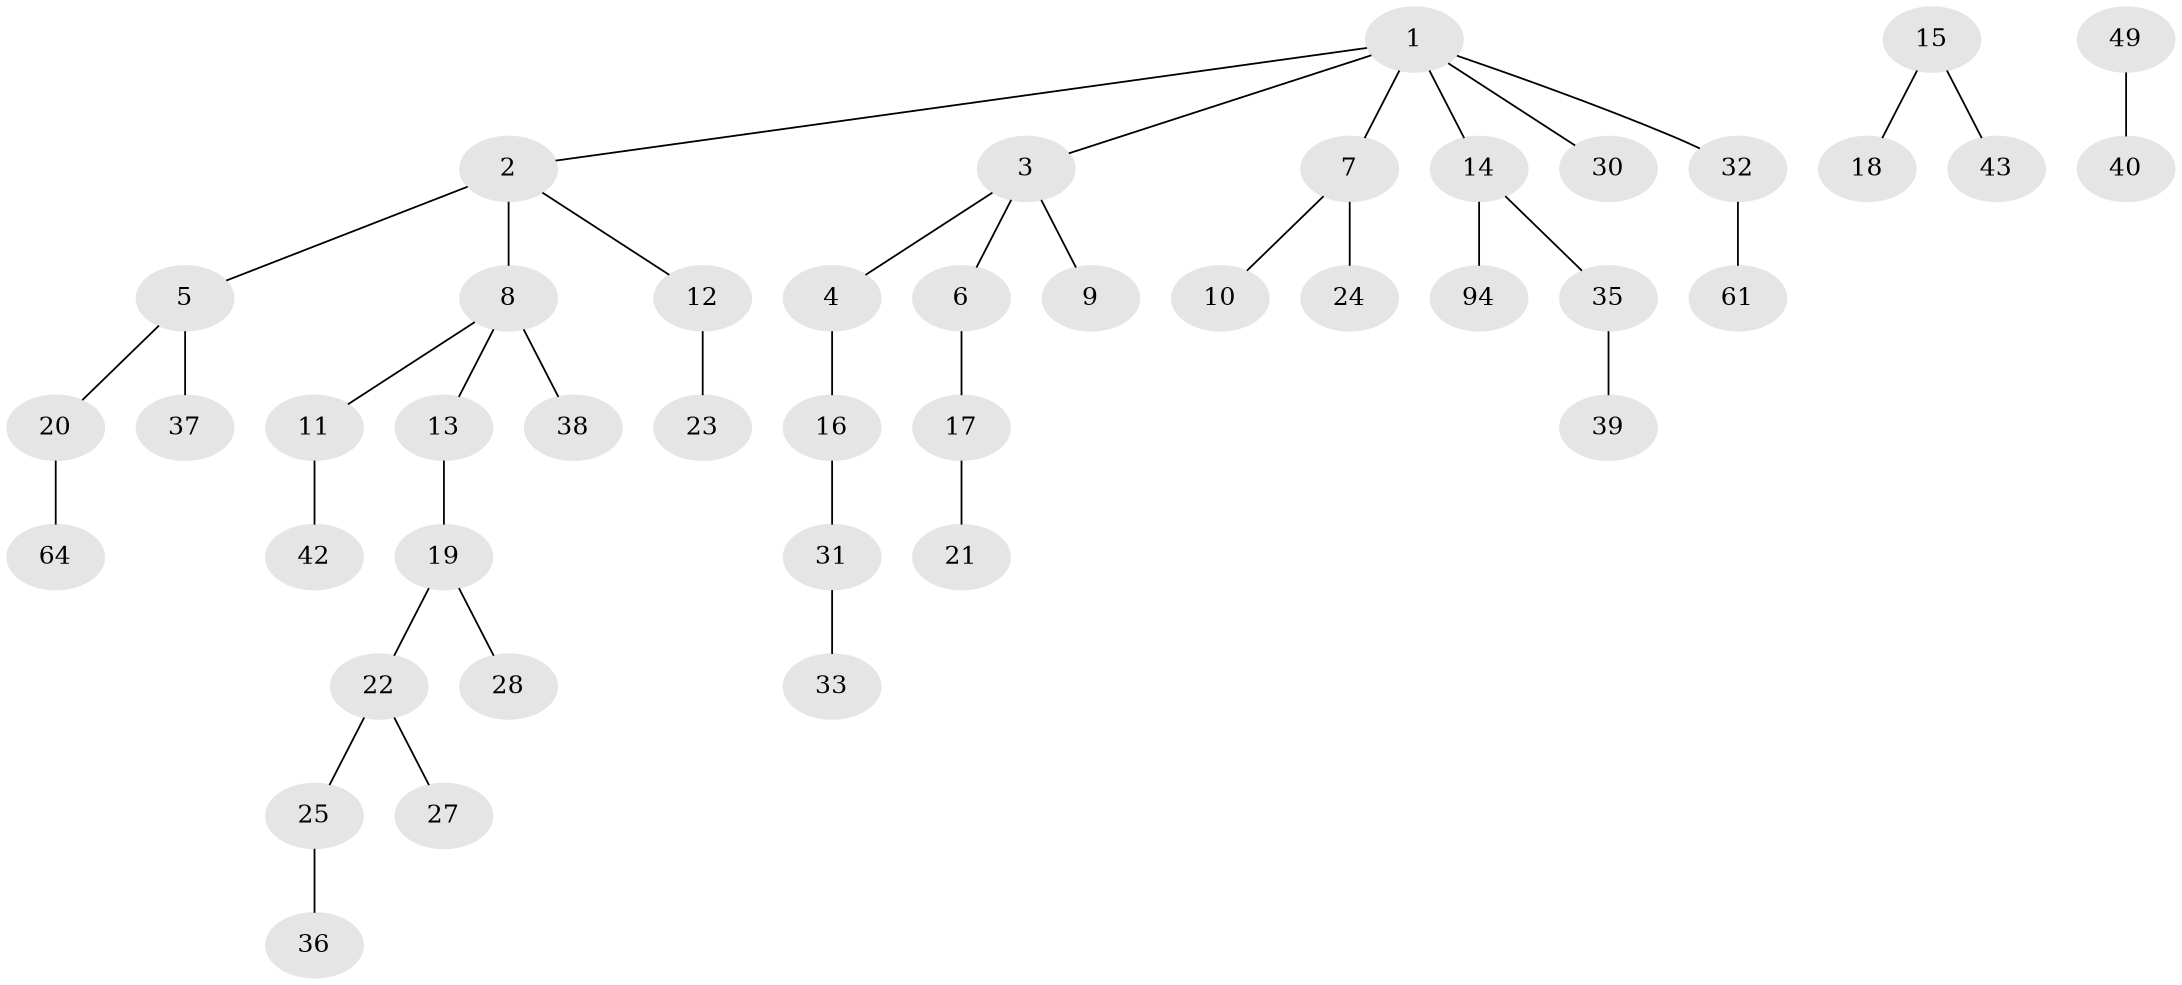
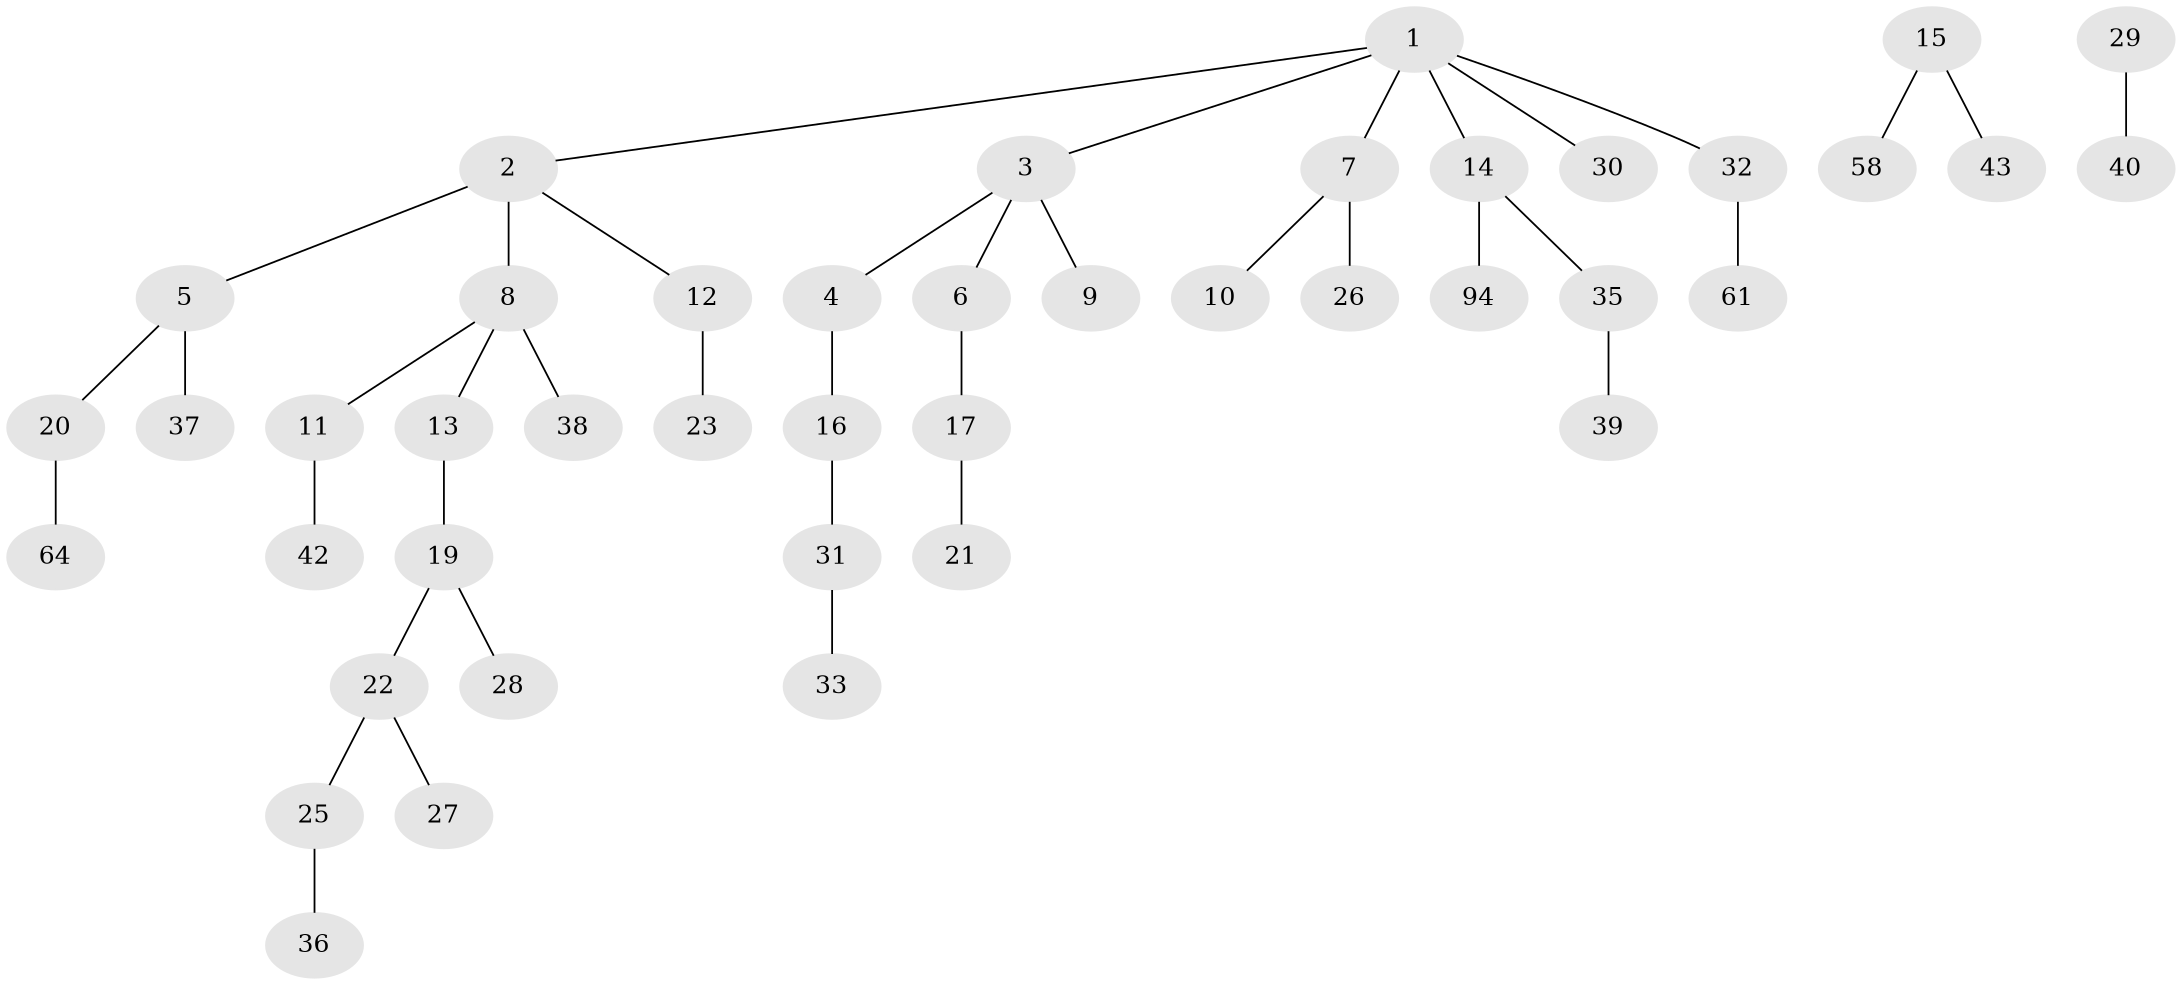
(2126, 40) -> (2126, 40)
(1867, 169) -> (1867, 169)
(1350, 298) -> (1350, 298)
